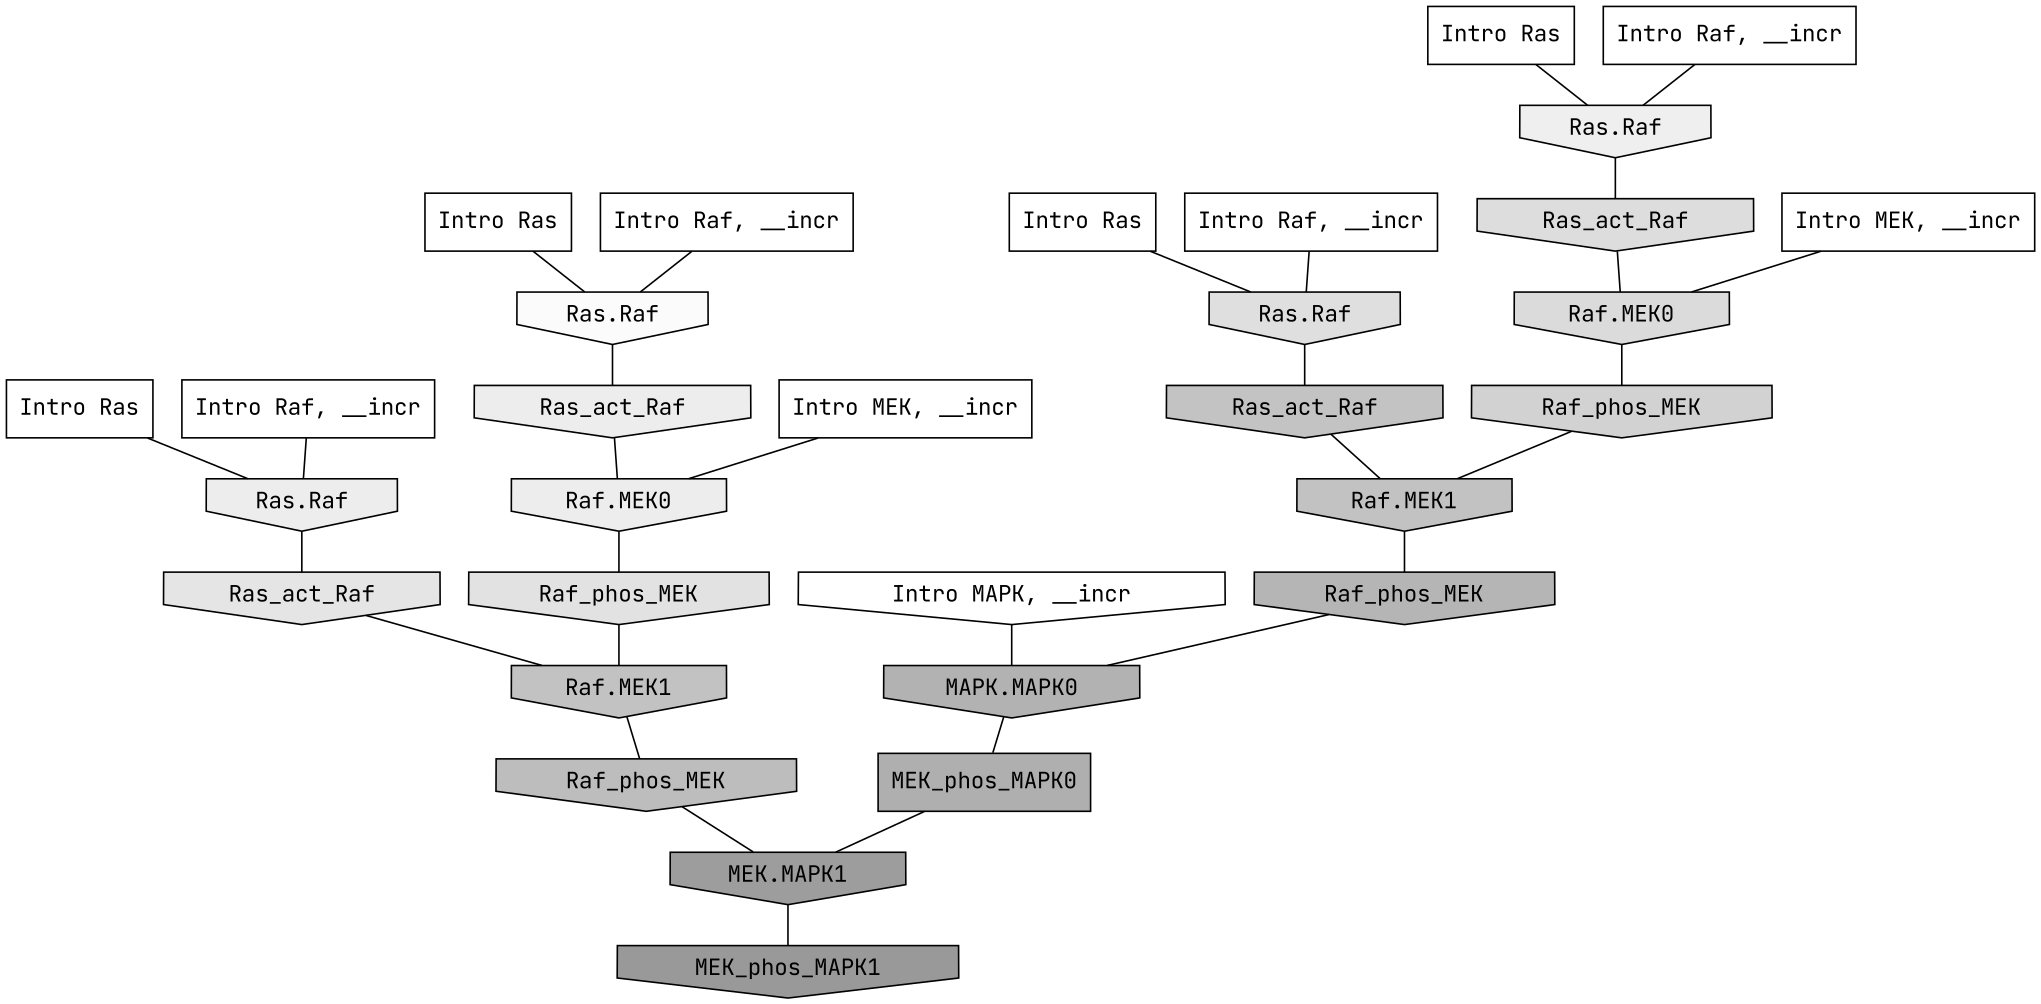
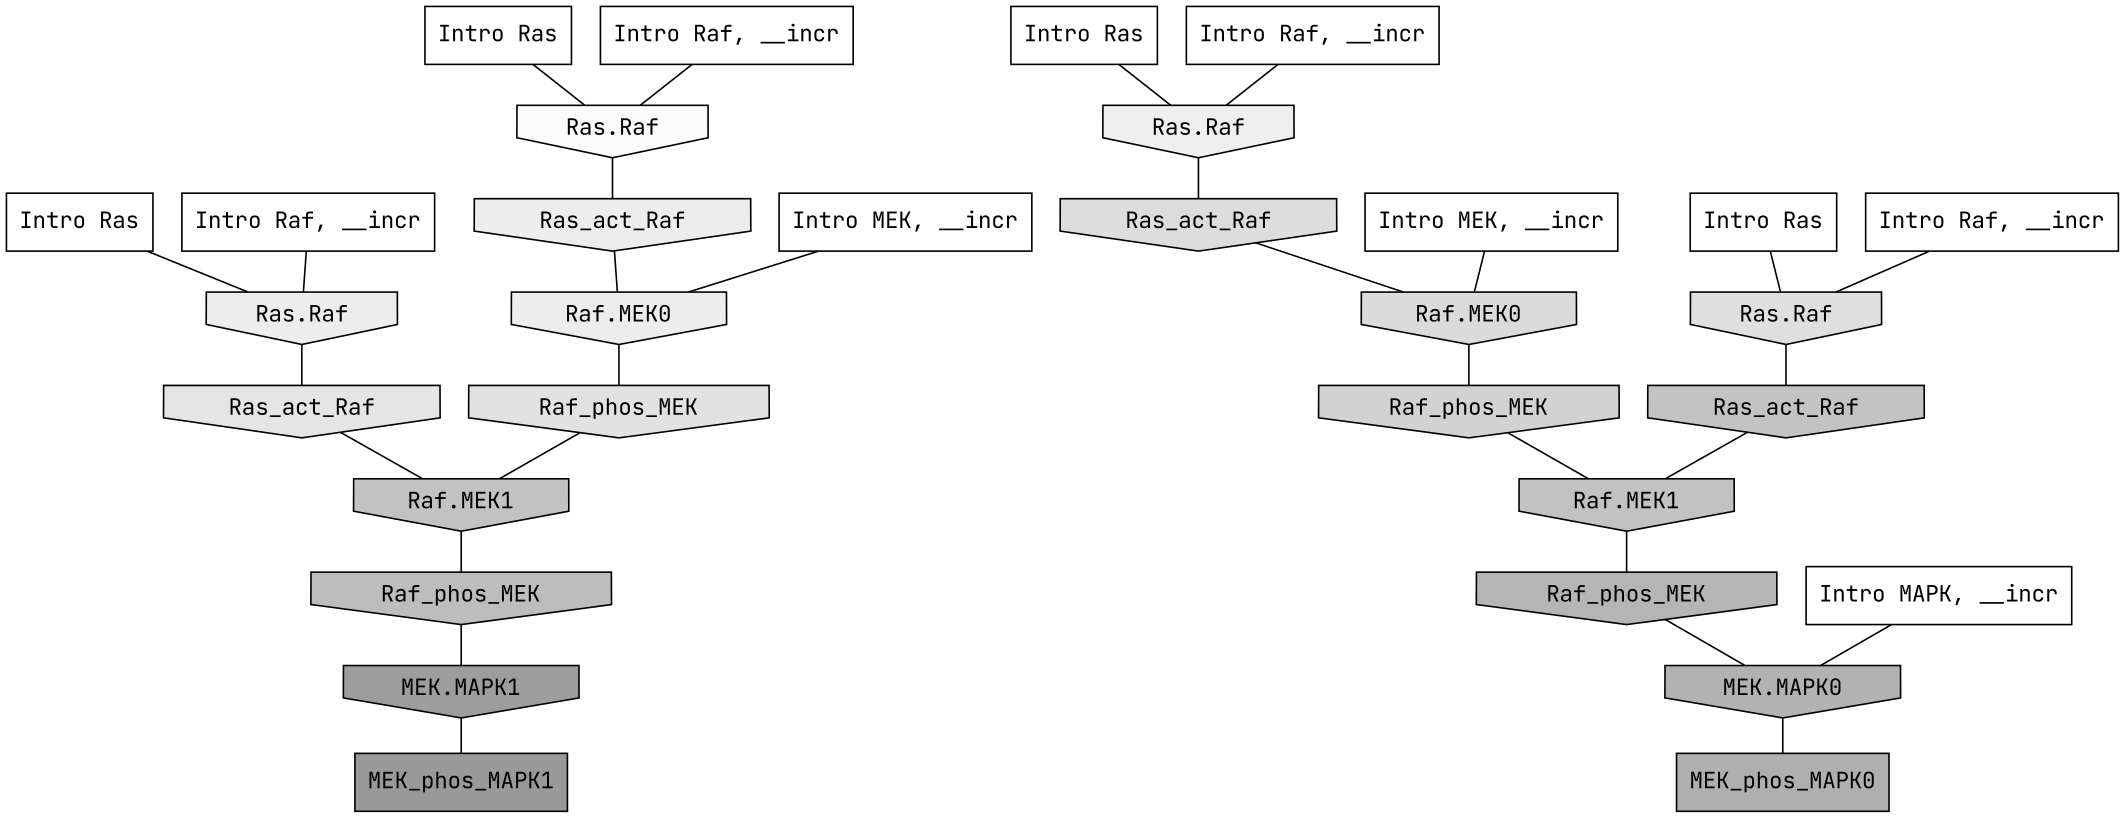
(1012, 596) -> (1939, 596)
(1012, 689) -> (1783, 689)
(880, 832) -> none
(788, 969) -> (461, 782)
